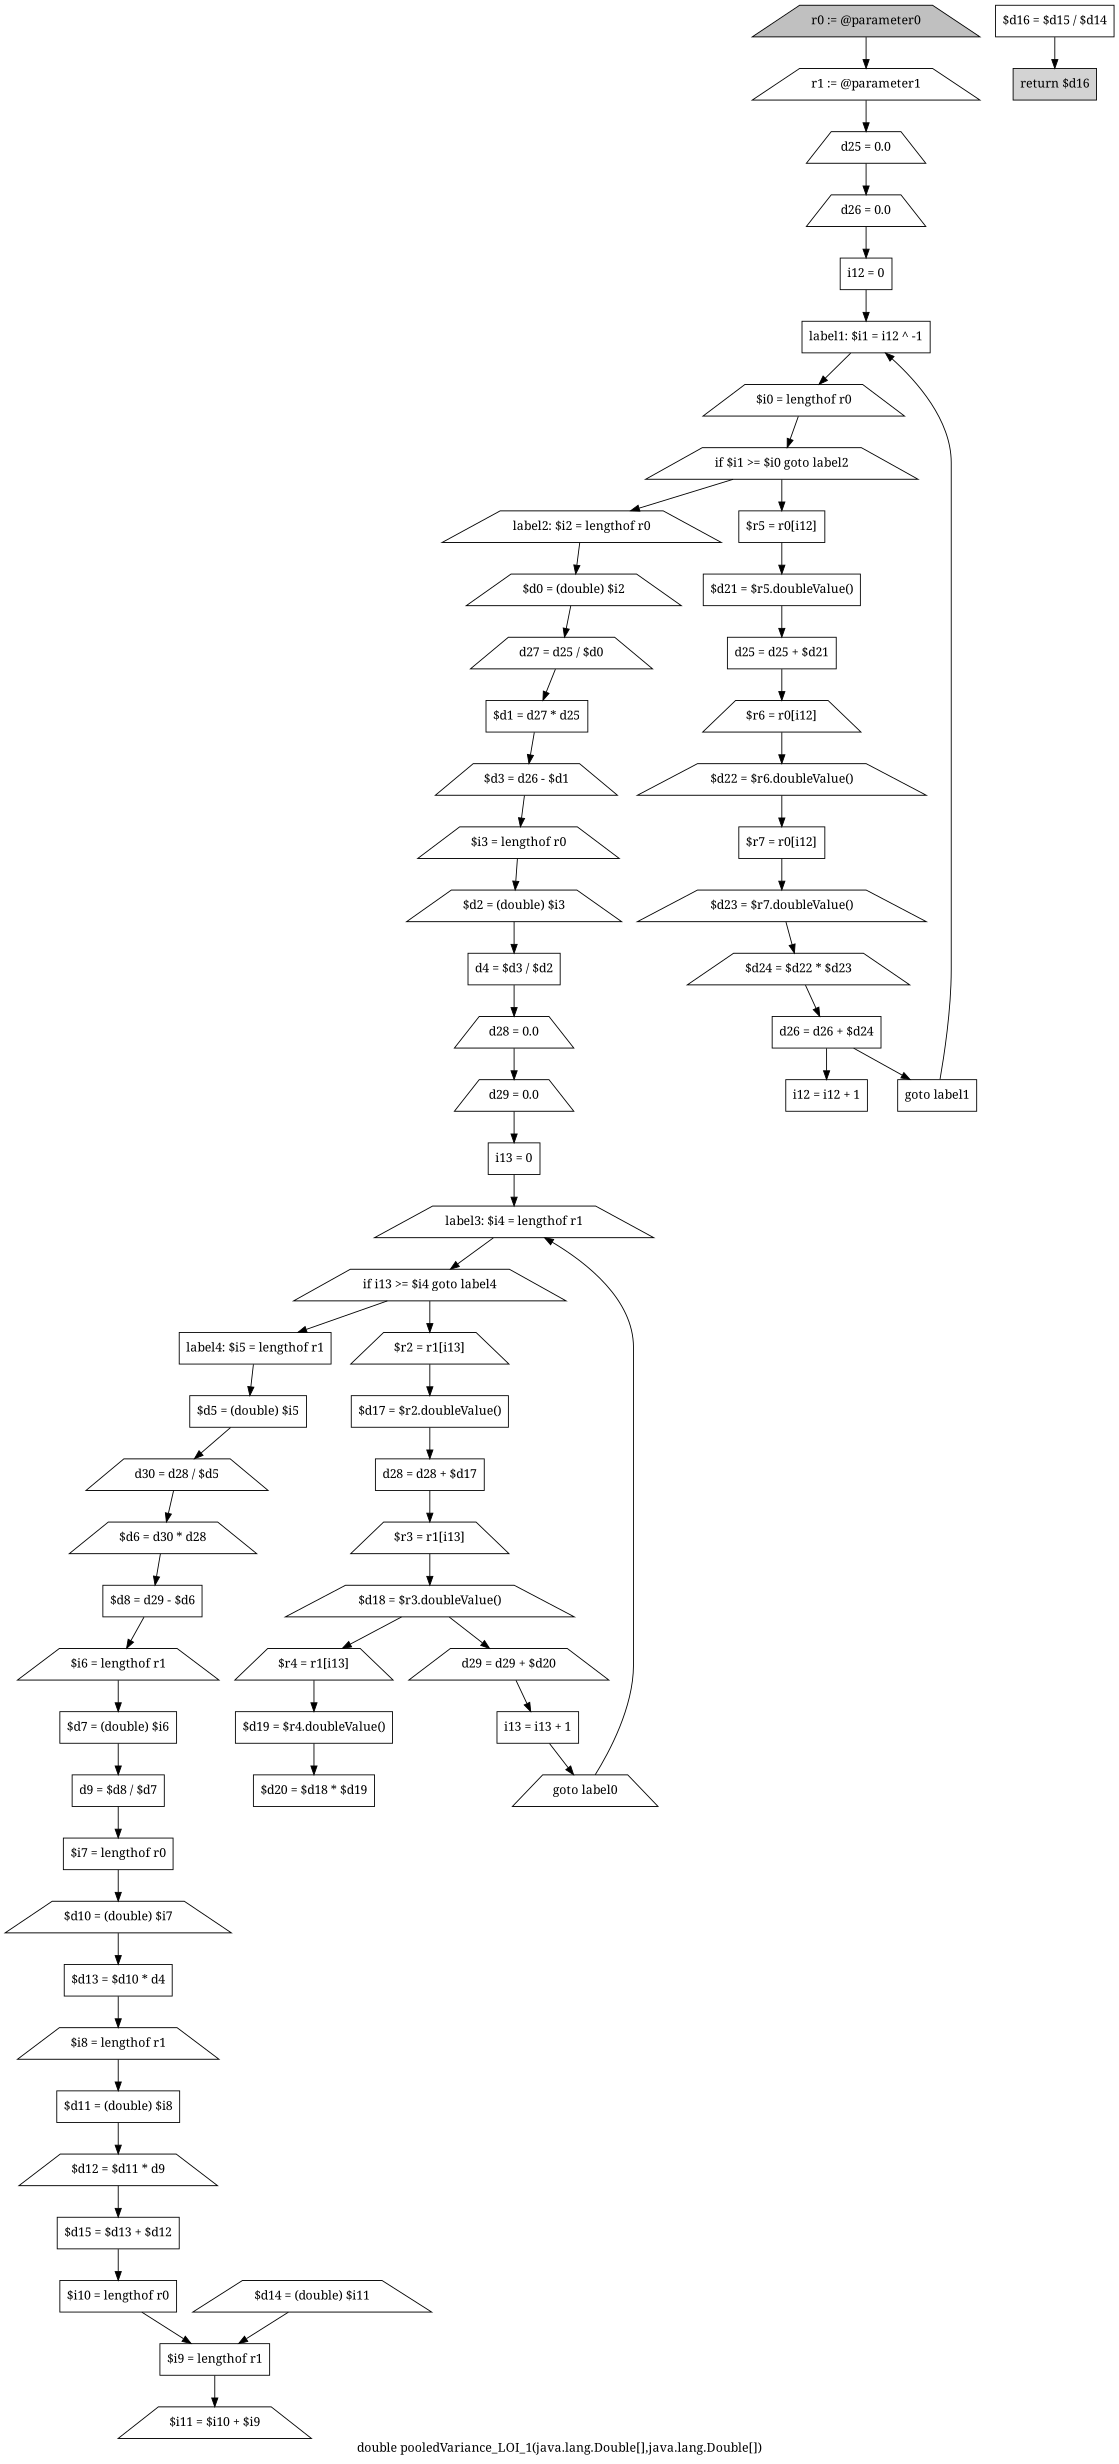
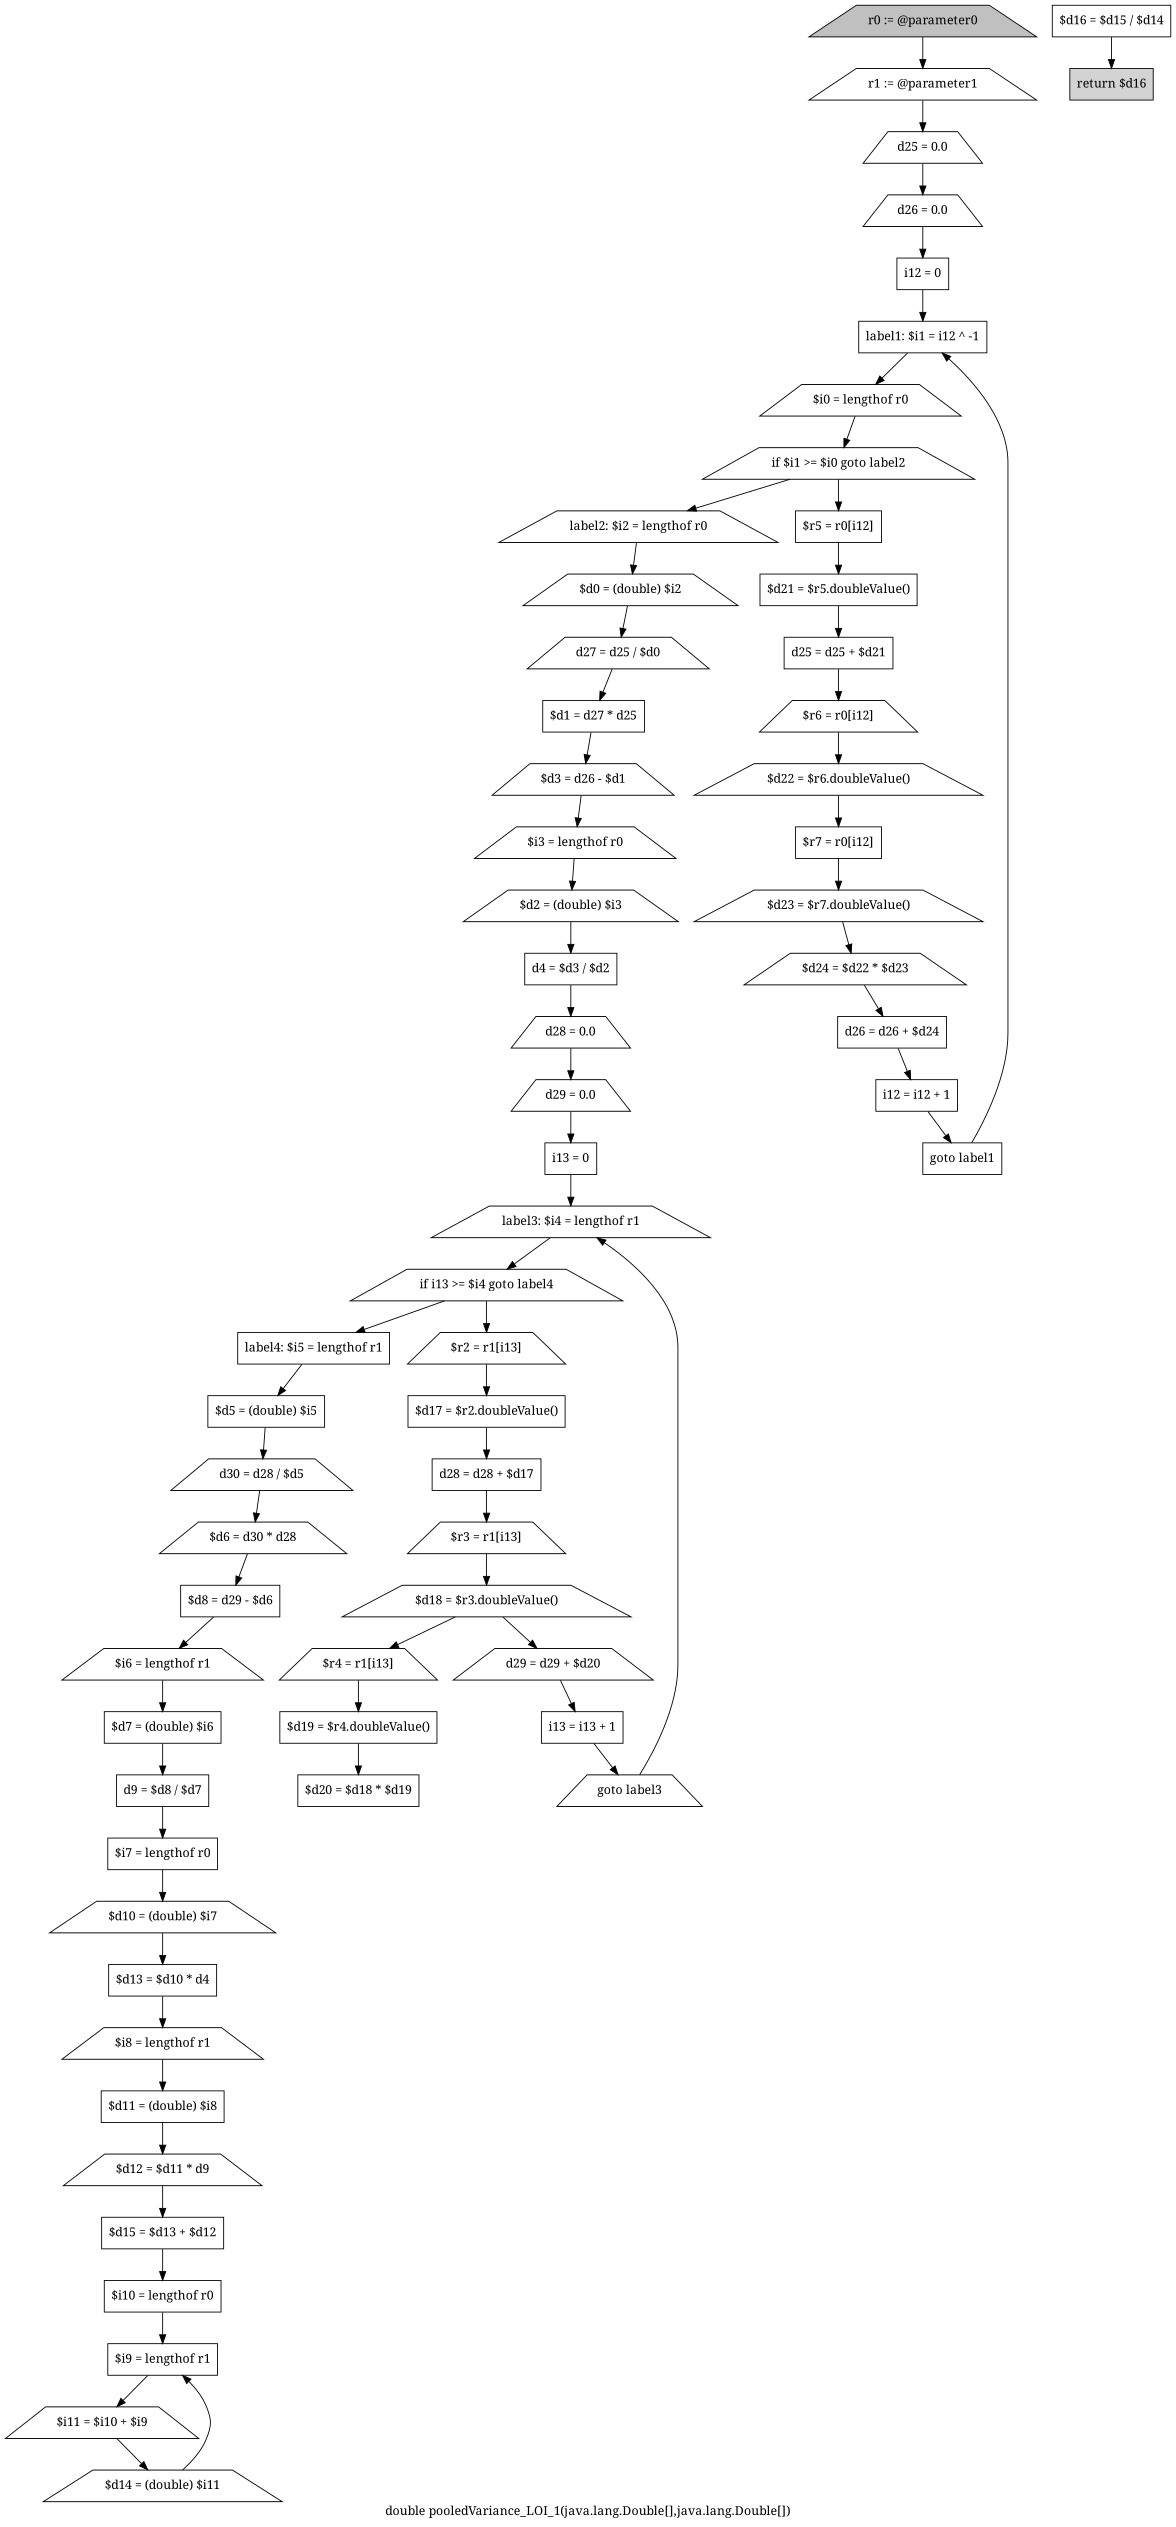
(878, 1062) -> (937, 1124)
(585, 1791) -> (630, 1791)
none -> (129, 2451)
